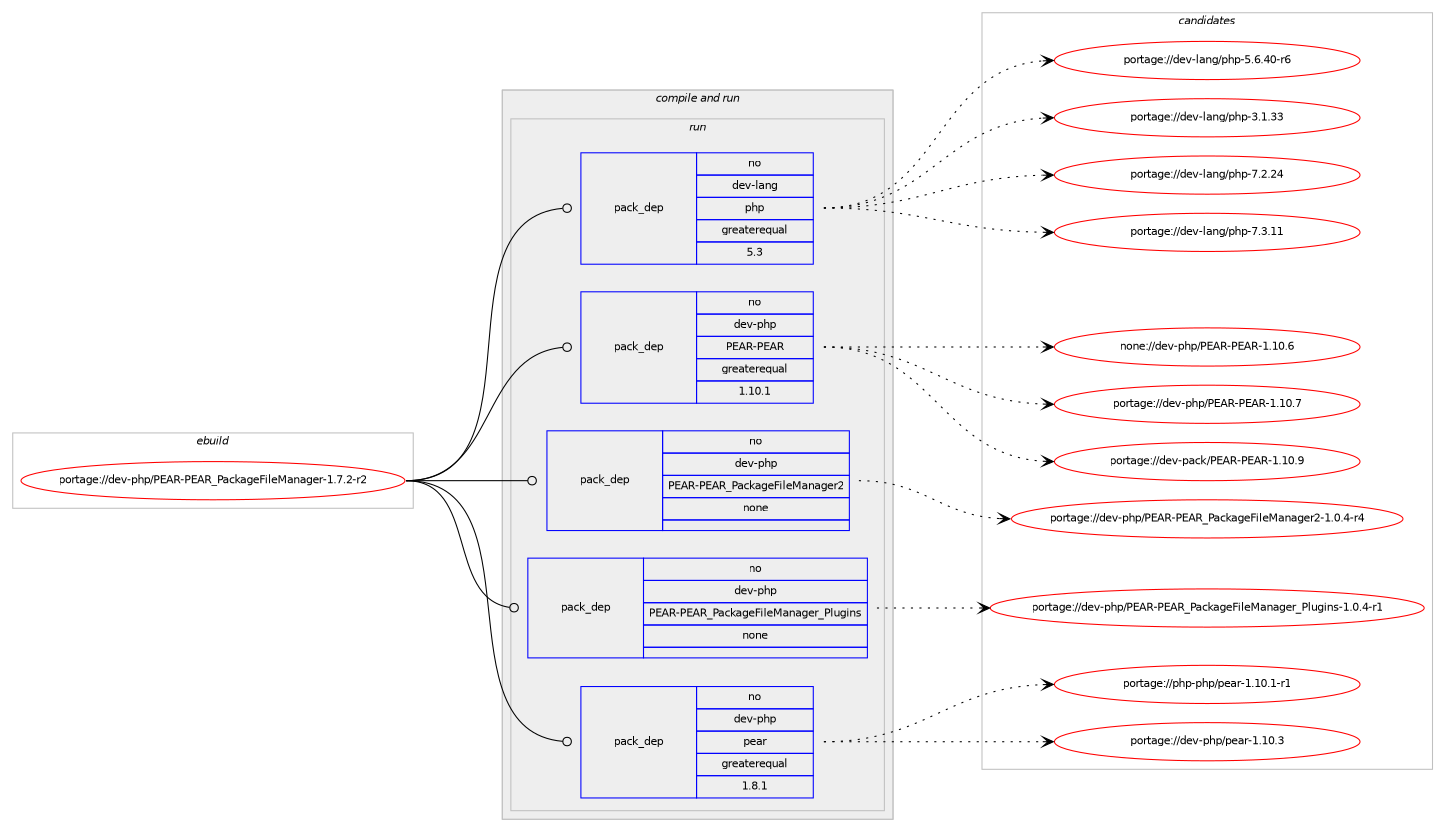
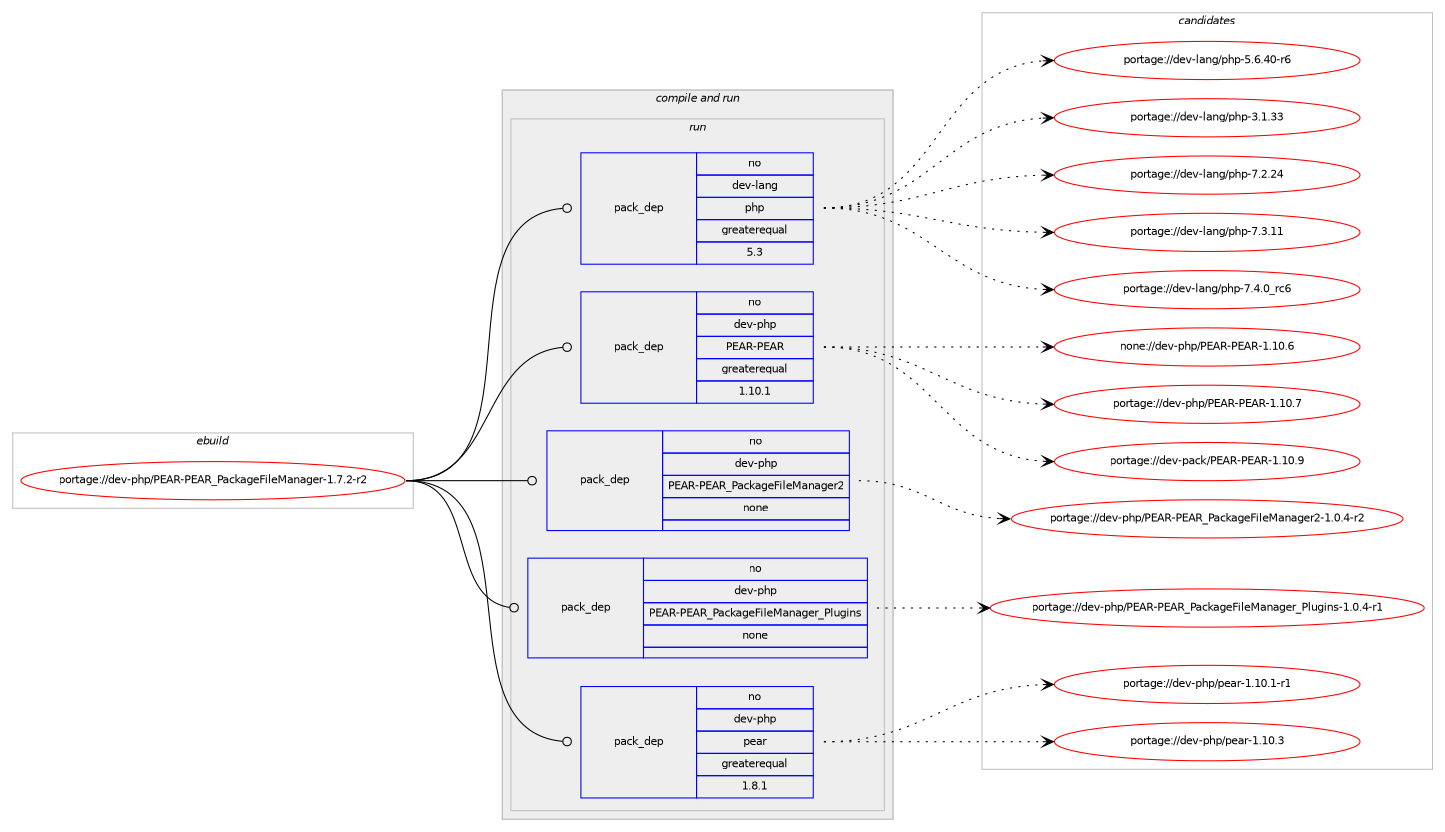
none -> (1207, 290)
(1207, 519) -> (1207, 519)
(1207, 684) -> (1207, 684)
